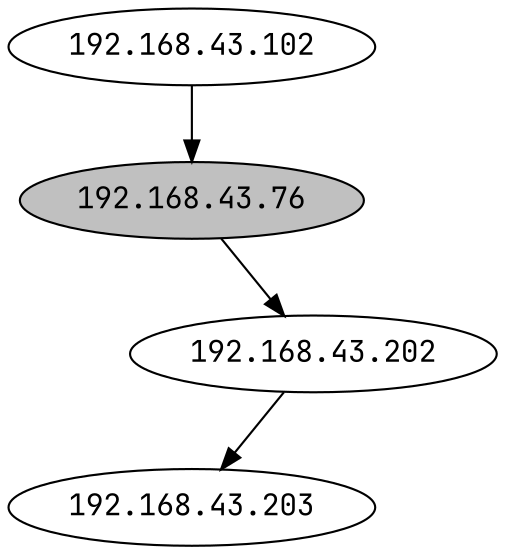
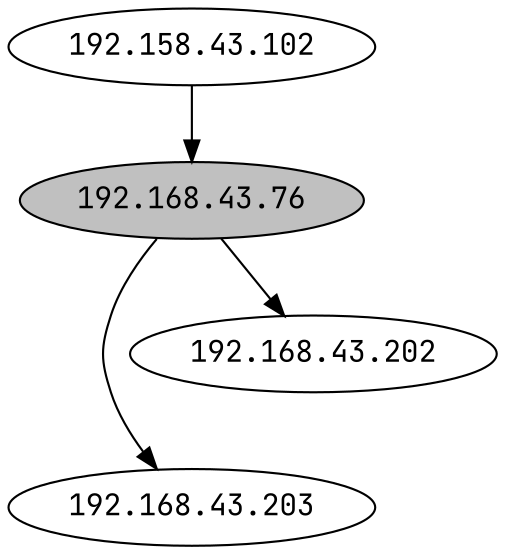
(192, 47) -> (192, 47)
(259, 422) -> (104, 343)
